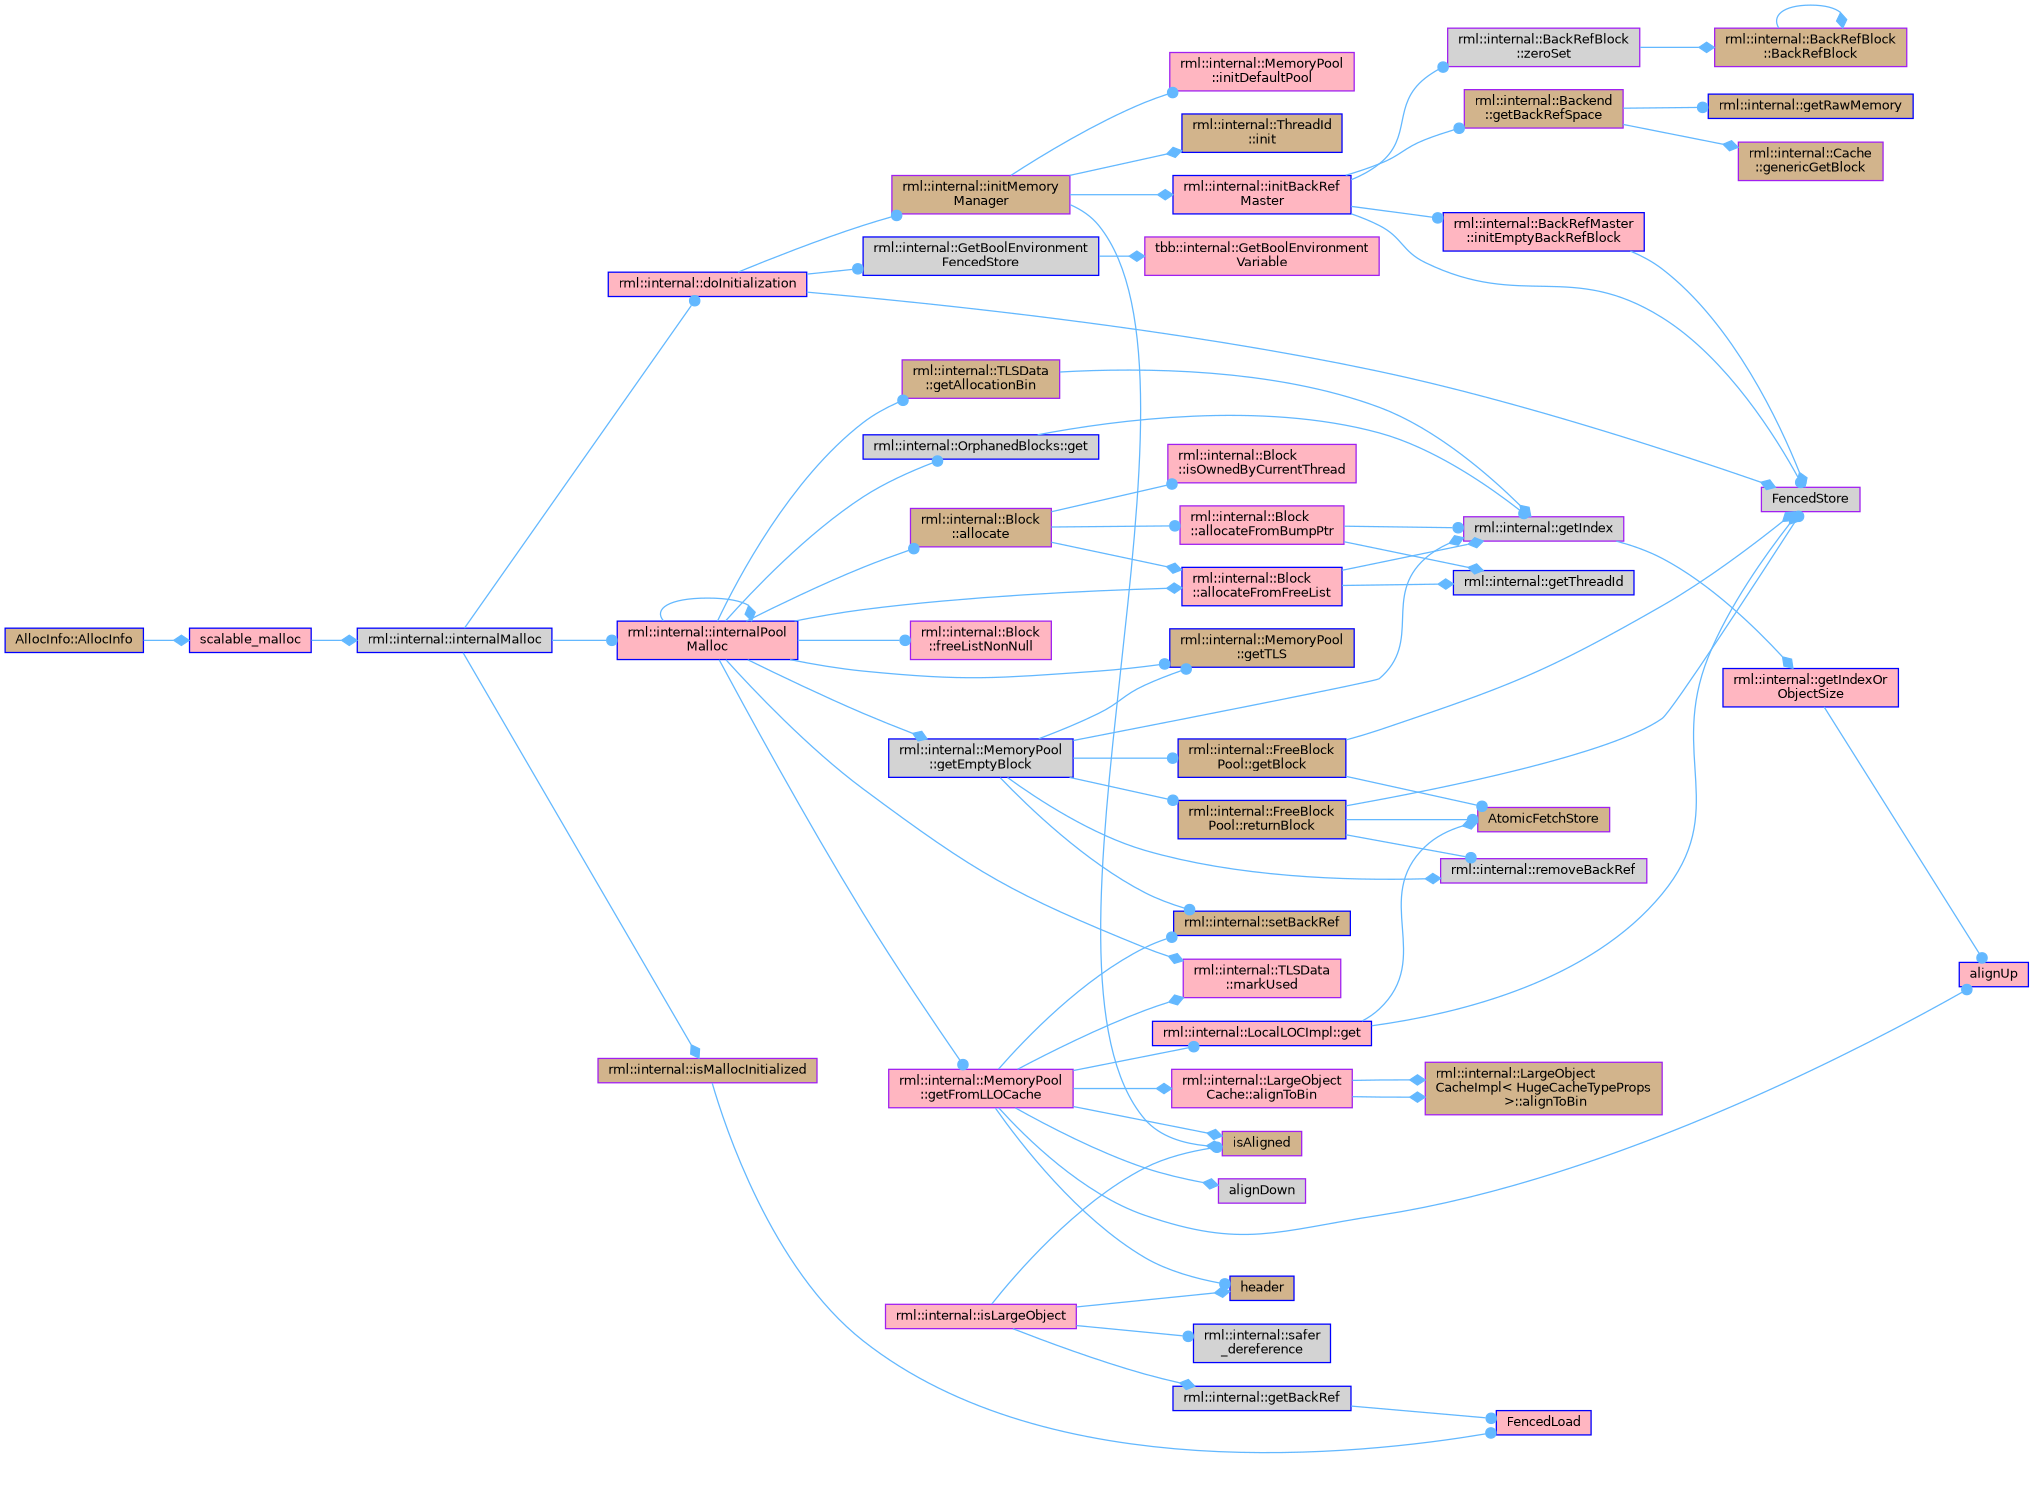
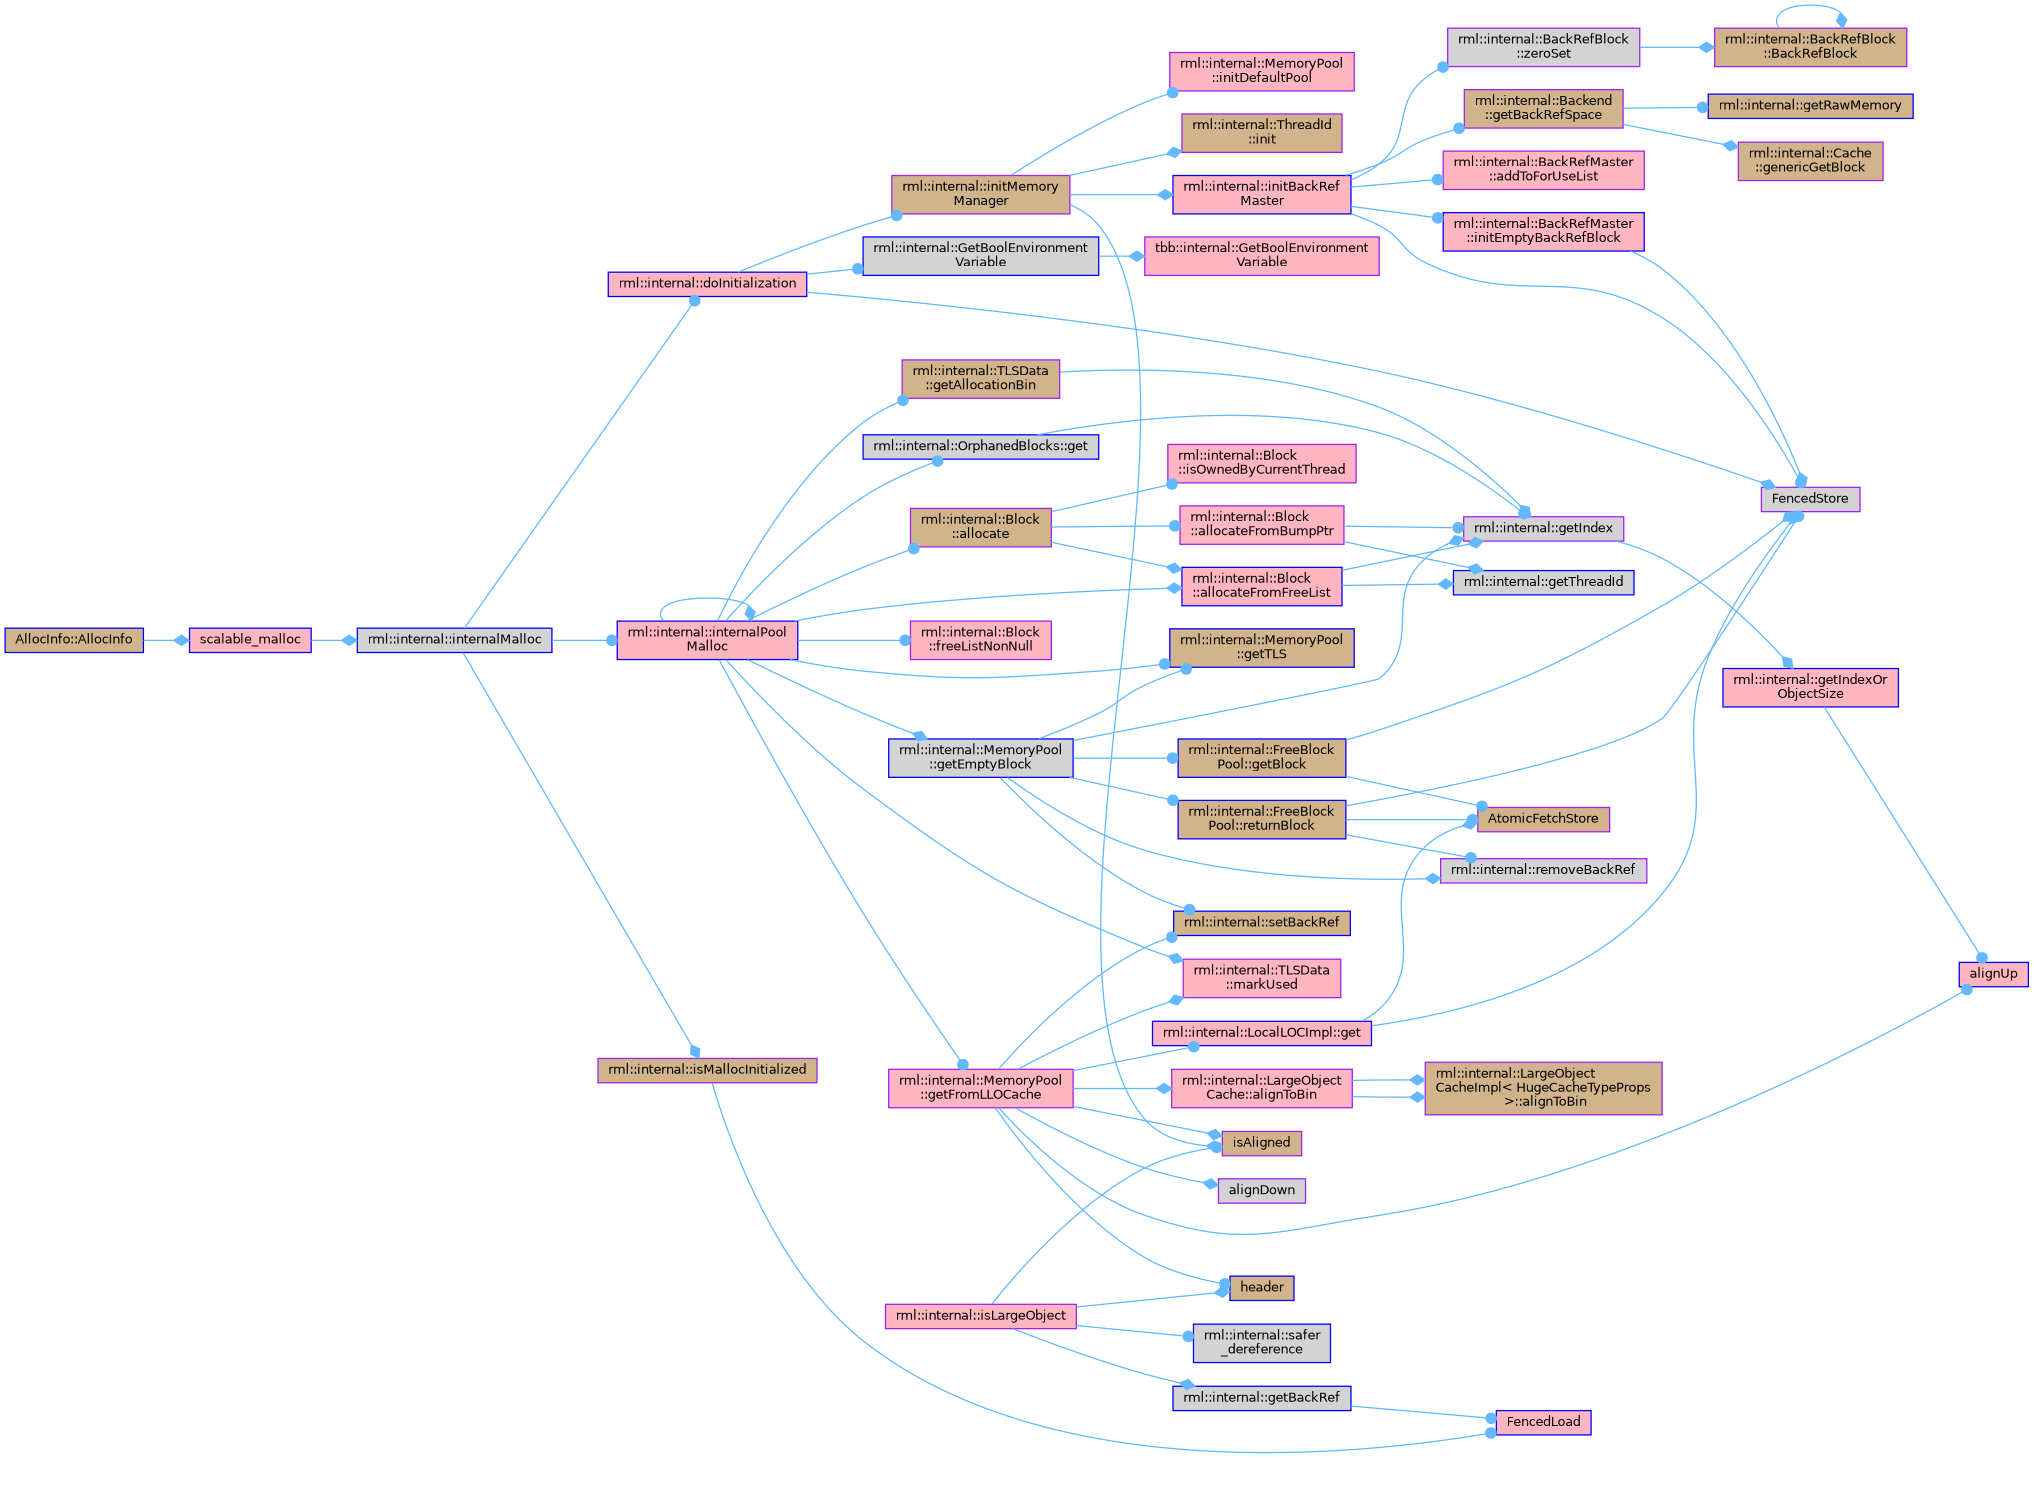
(1262, 133) -> (1262, 133)
none -> (1544, 170)
(981, 256) -> (981, 256)
